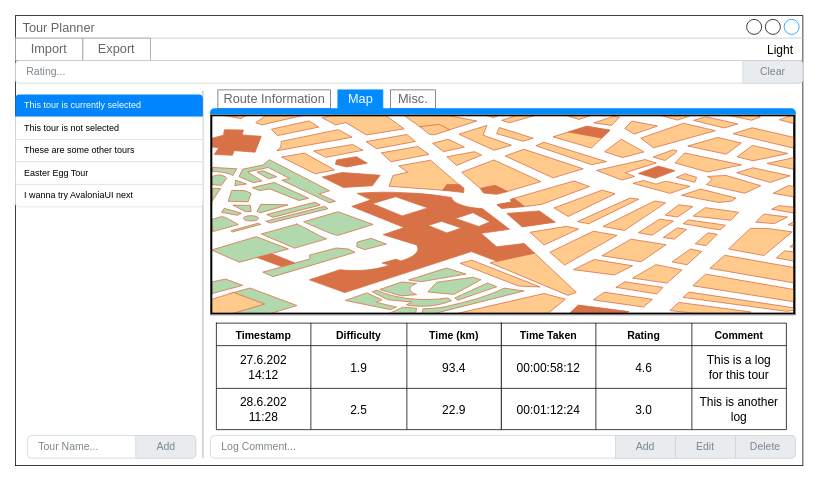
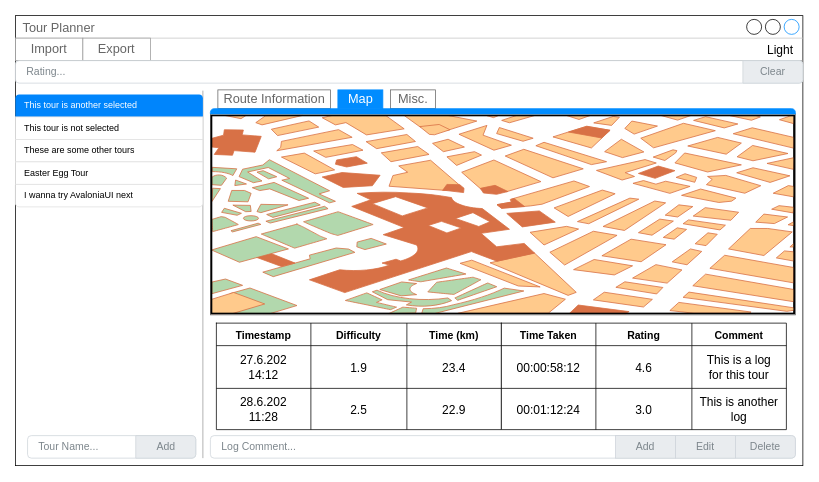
(93, 105) -> (89, 105)
(454, 367) -> (454, 367)
